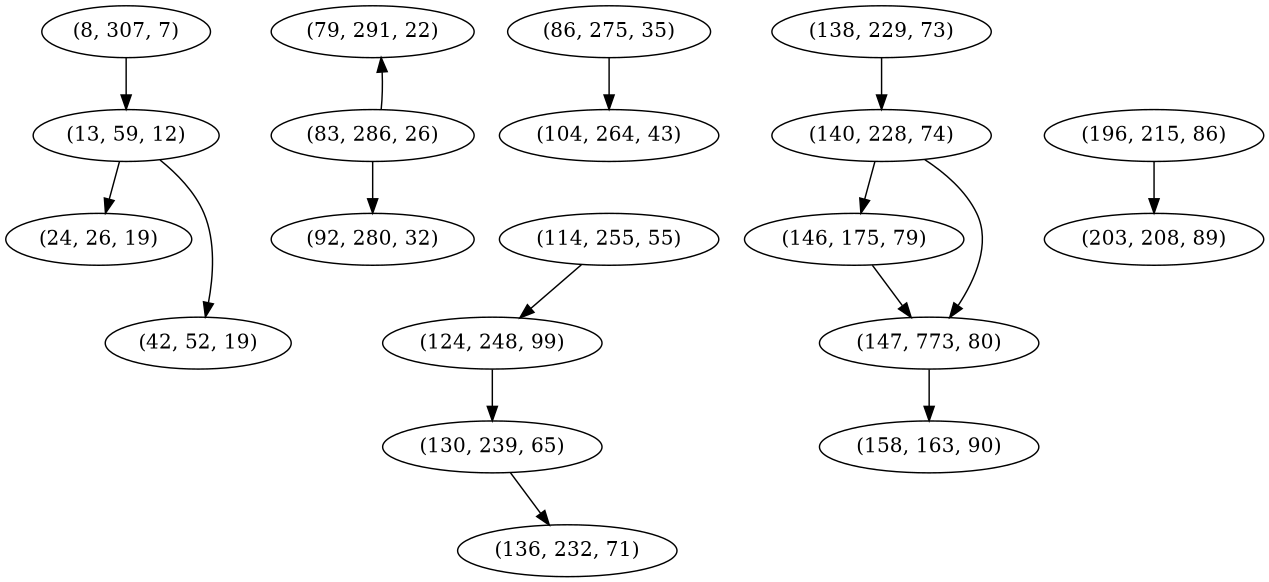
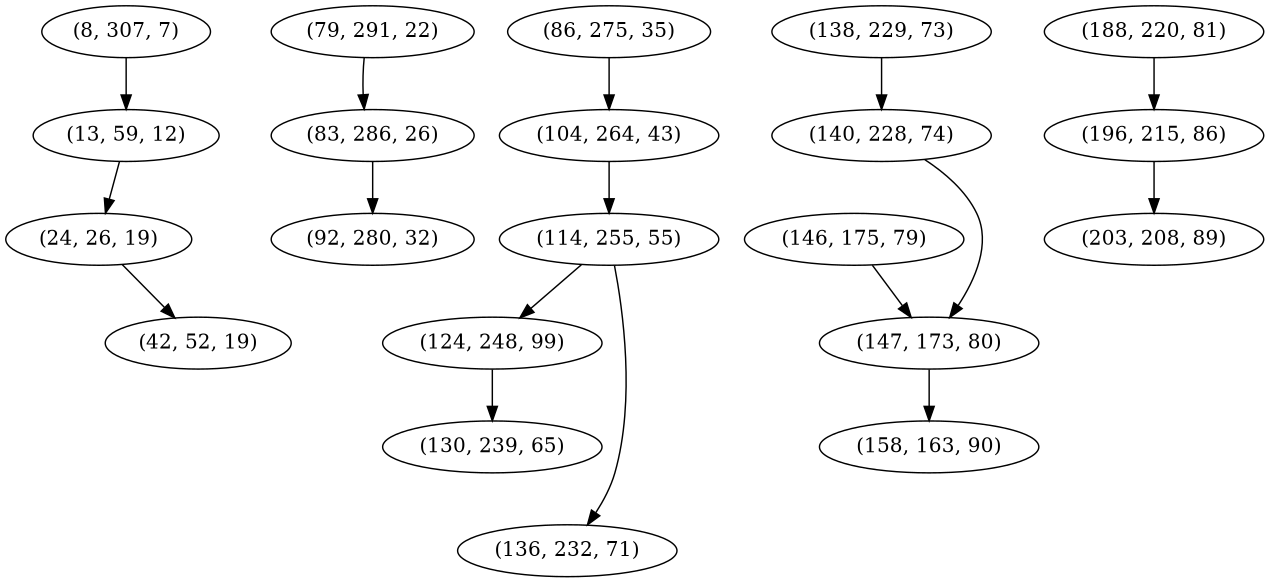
none -> (1154, 32)
(382, 91) -> (363, 76)
none -> (609, 180)
(870, 181) -> none
(207, 223) -> (143, 286)
(929, 343) -> (929, 343)
(526, 493) -> (626, 392)
